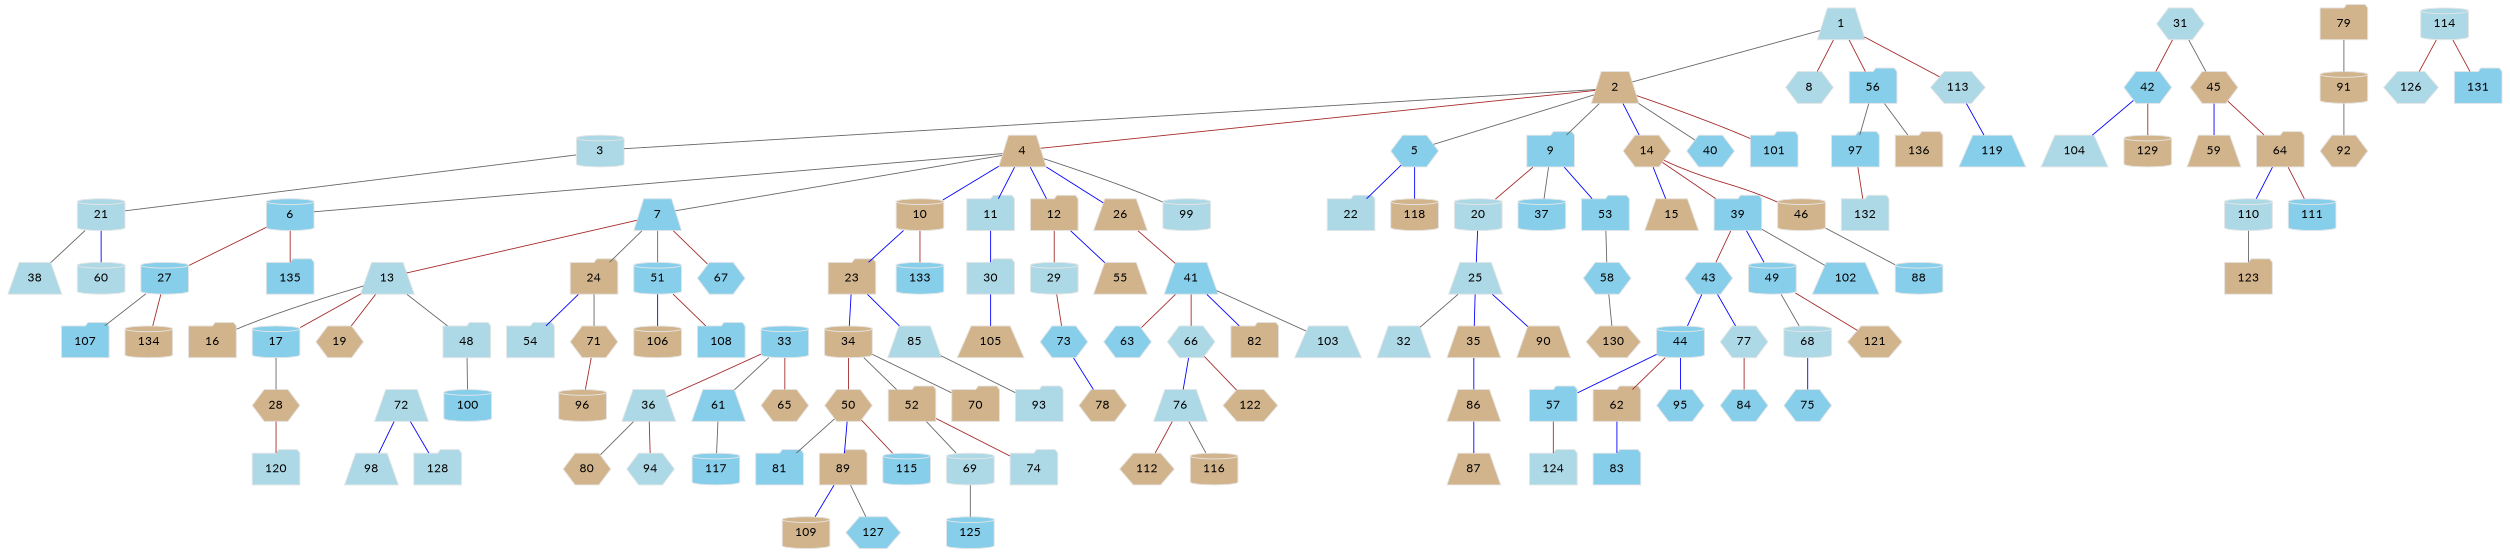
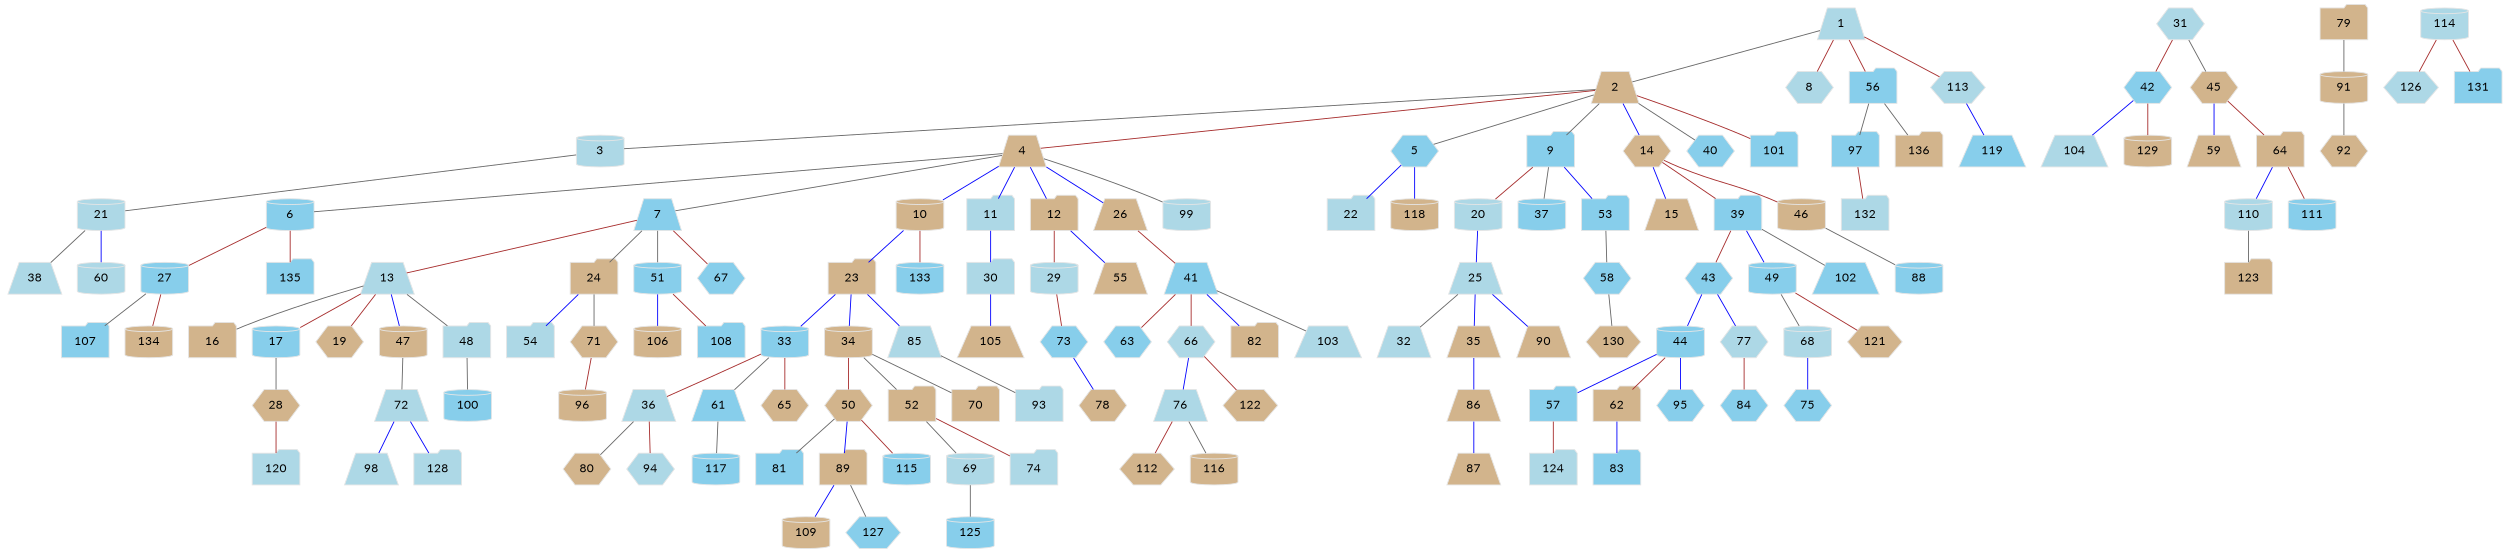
none -> (818, 310)
none -> (403, 342)
